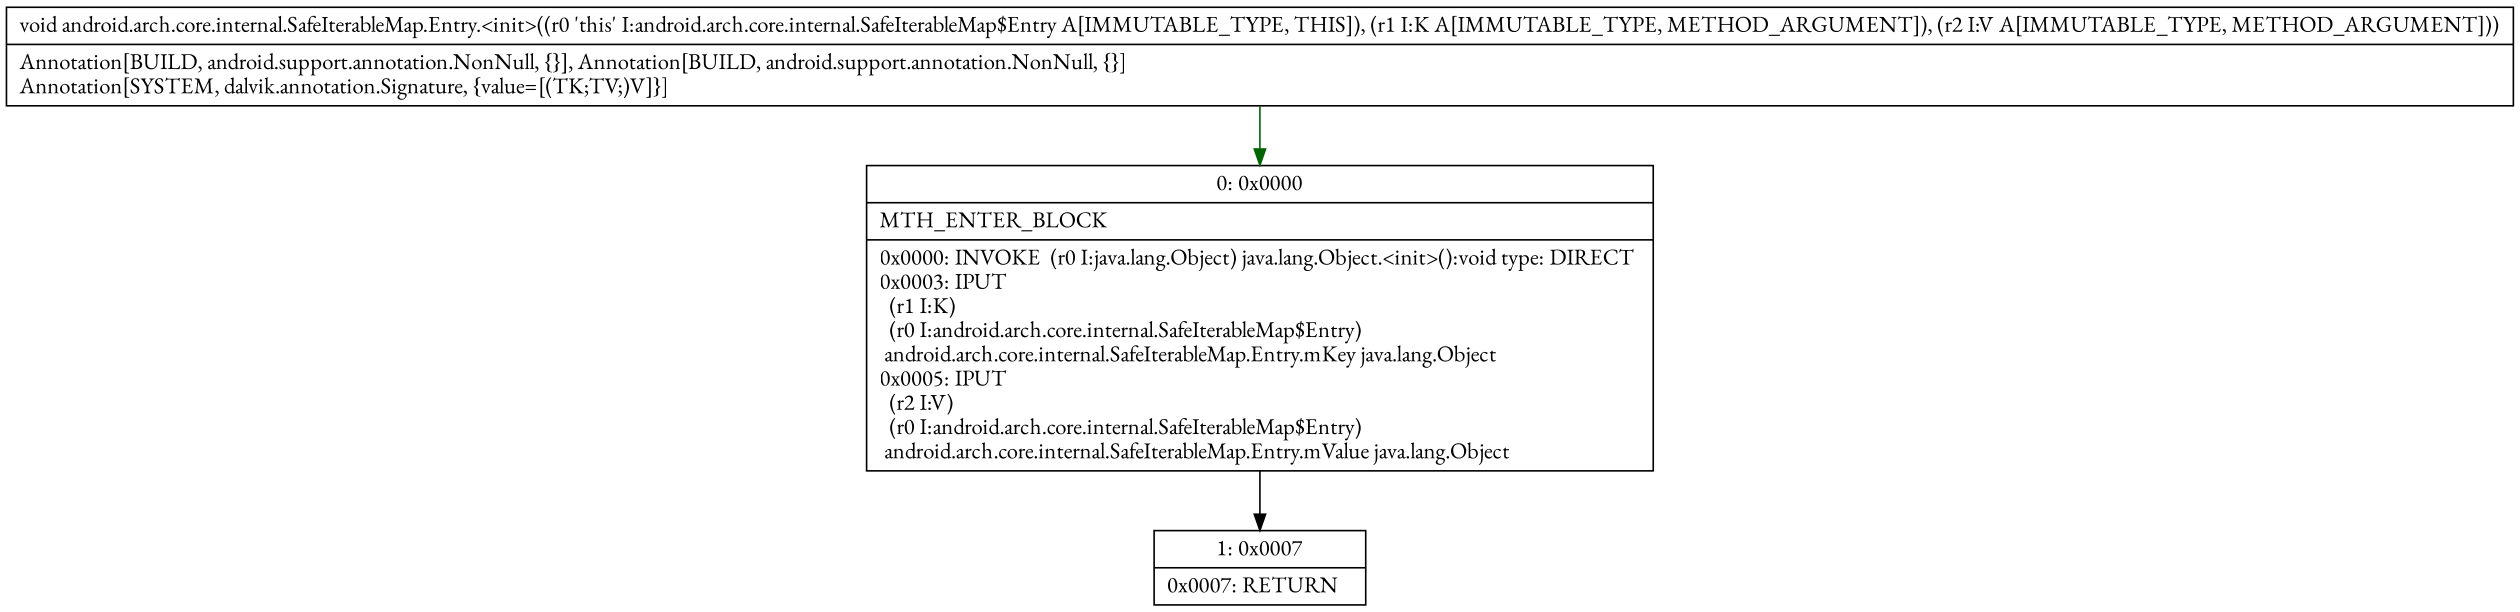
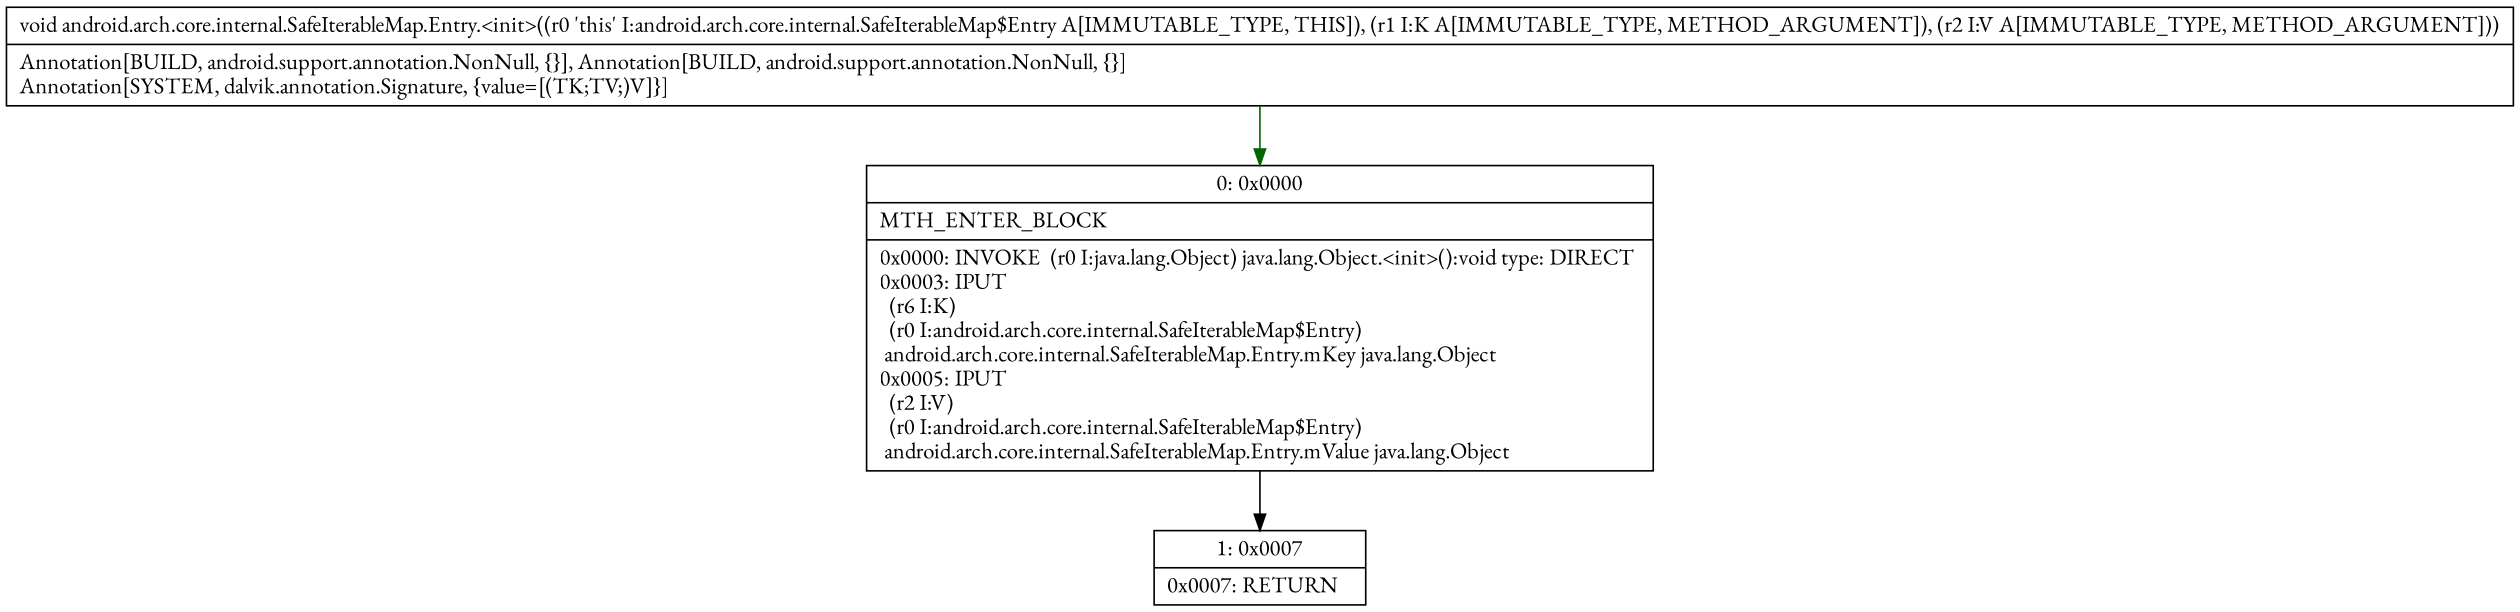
(918, 306) -> (918, 306)
